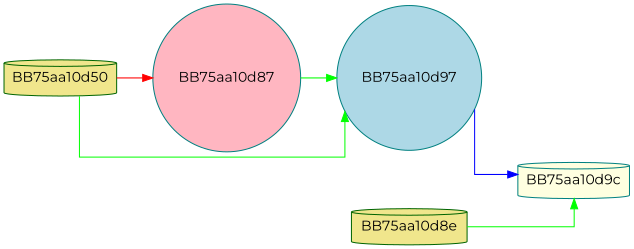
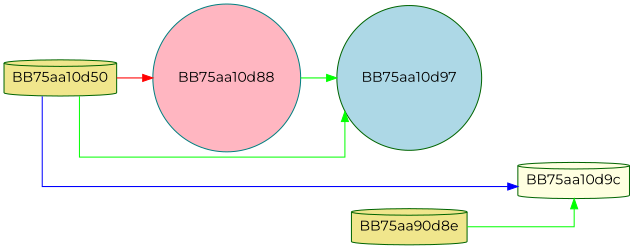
(227, 78) -> (227, 78)
(409, 78) -> (409, 78)
(475, 158) -> (230, 187)
(574, 180) -> (574, 180)
(409, 227) -> (409, 227)
